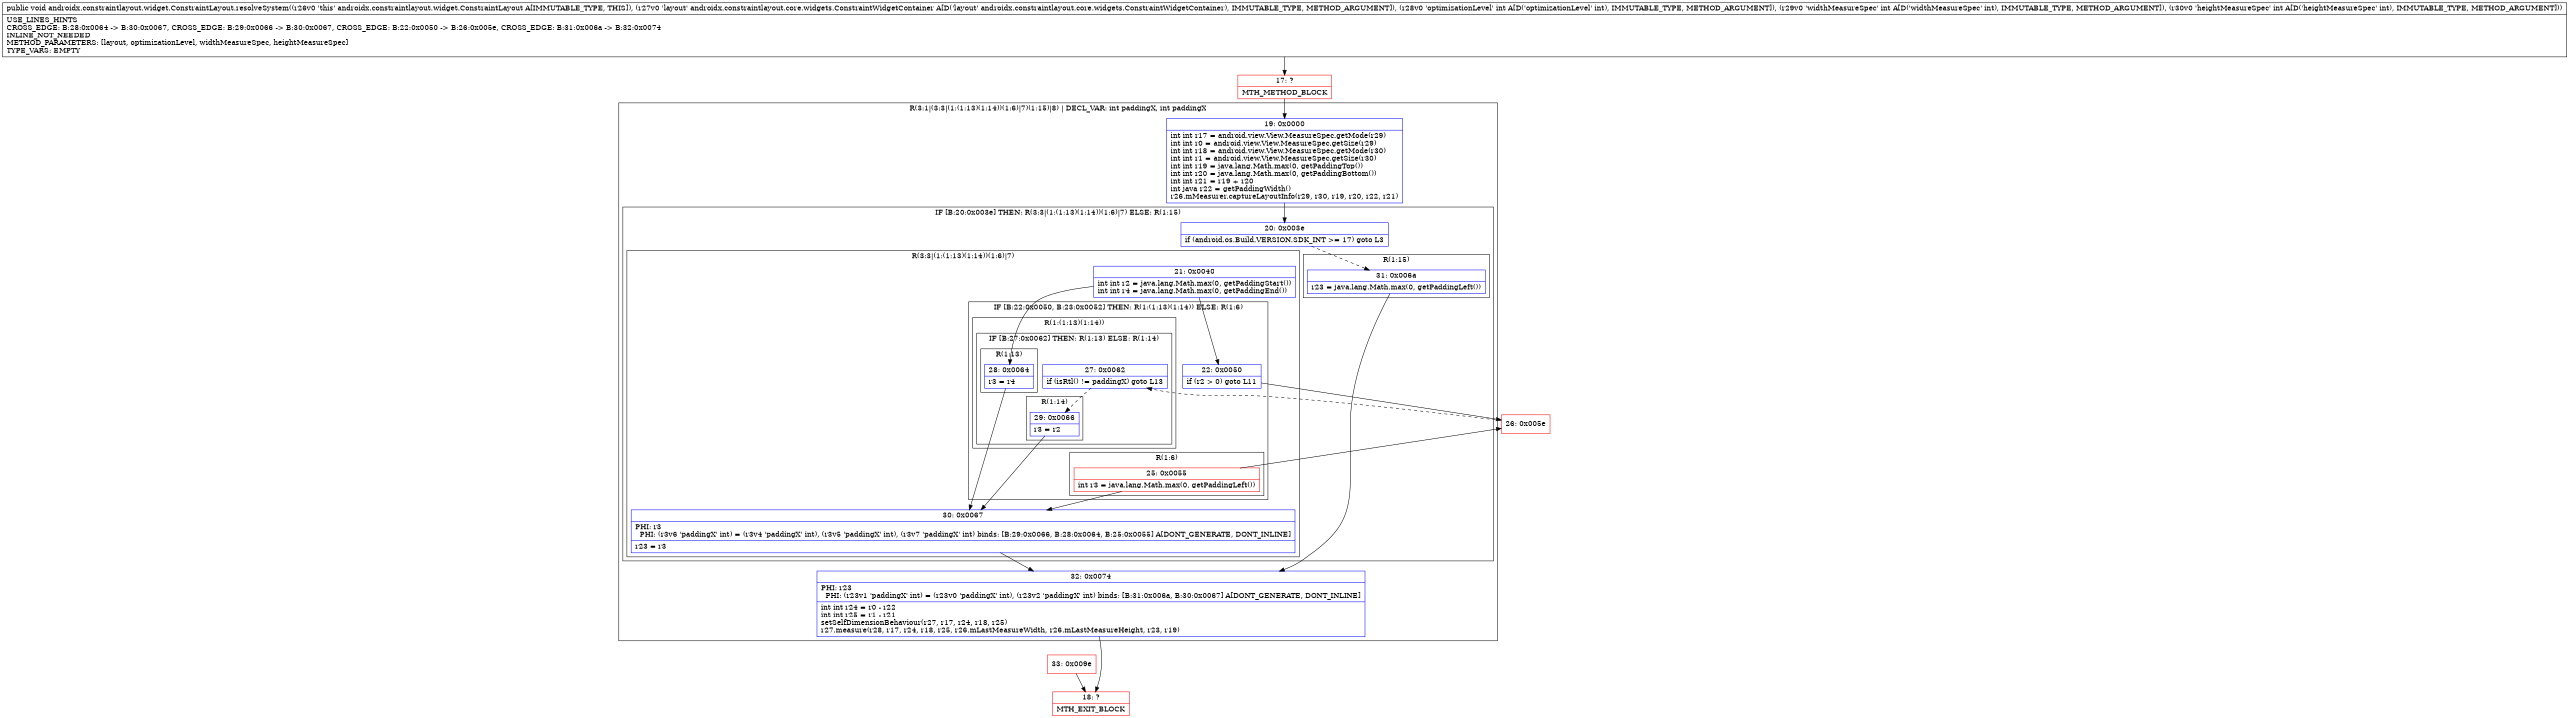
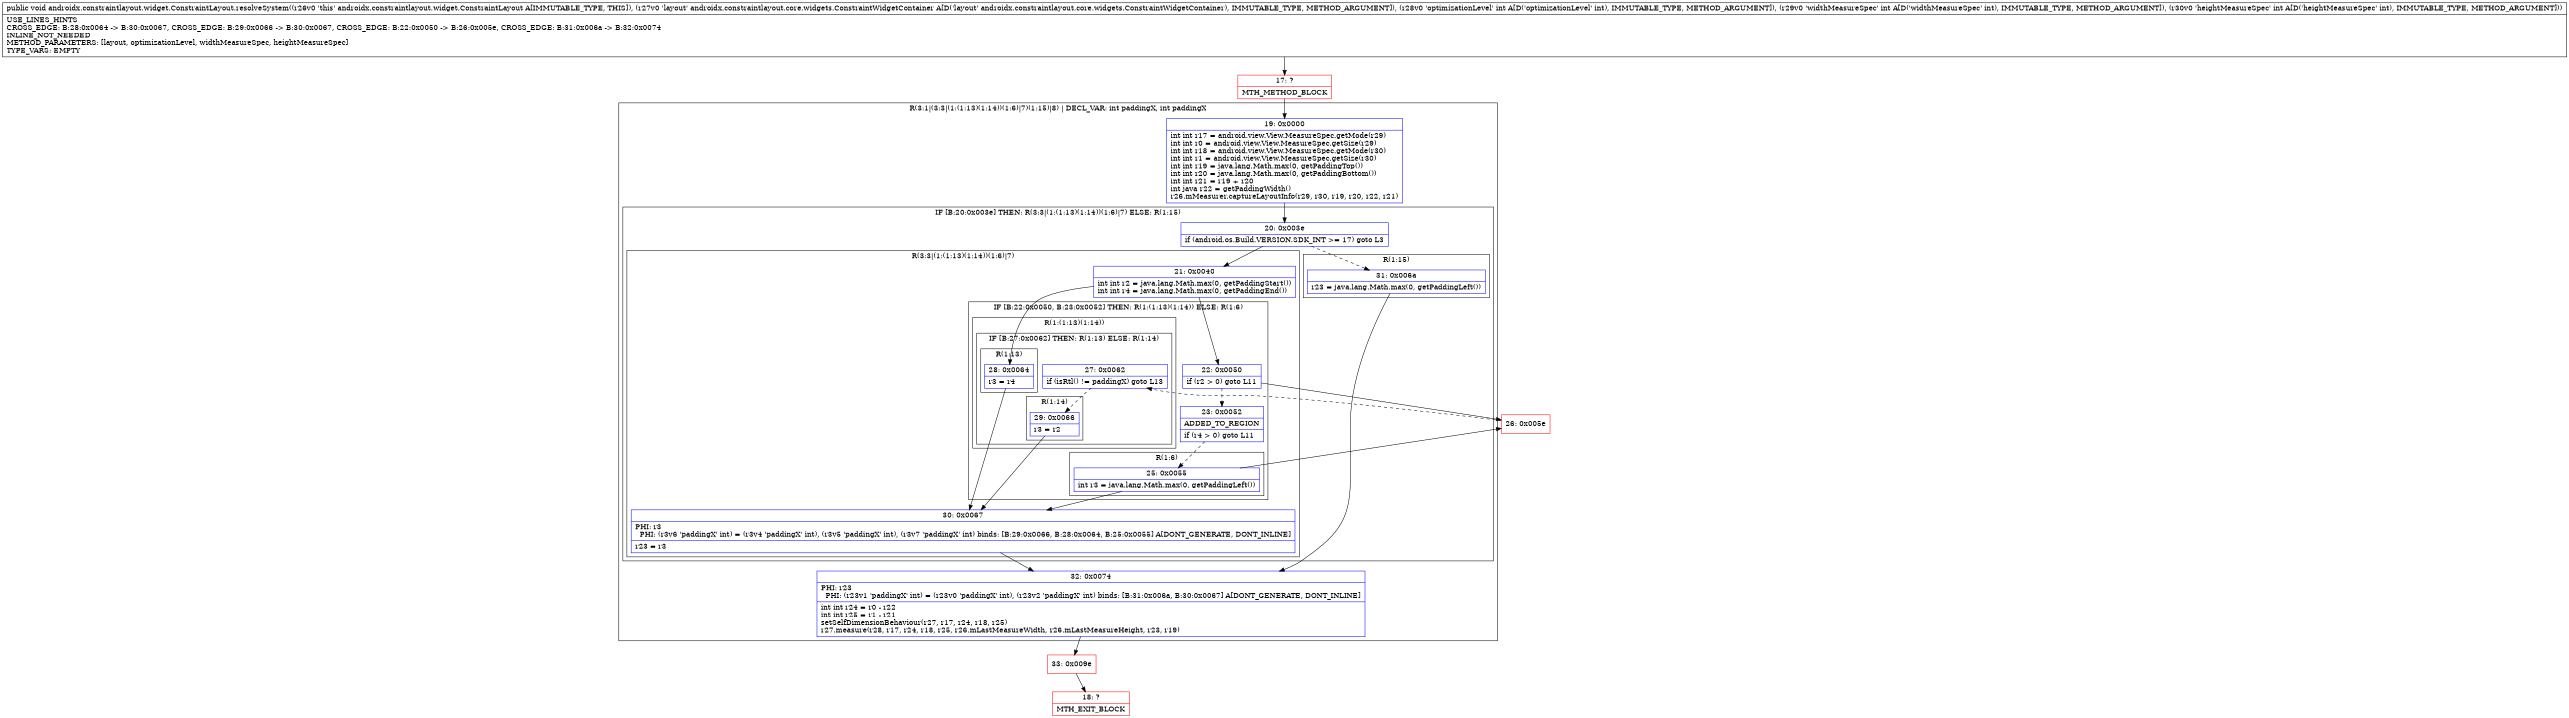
none -> (1246, 255)
none -> (1222, 424)
(1167, 480) -> (1167, 480)
(1102, 662) -> (1078, 644)
